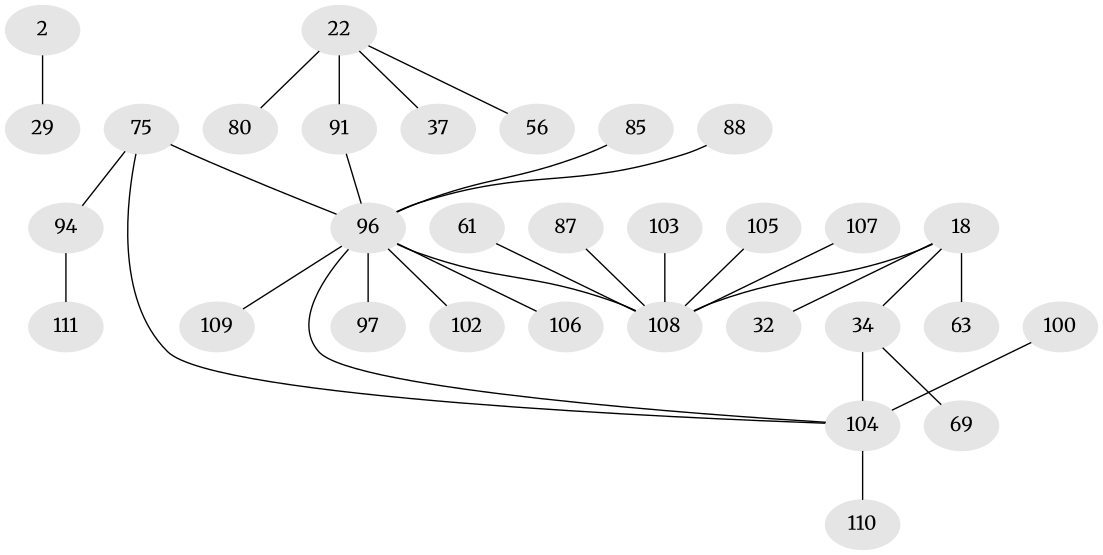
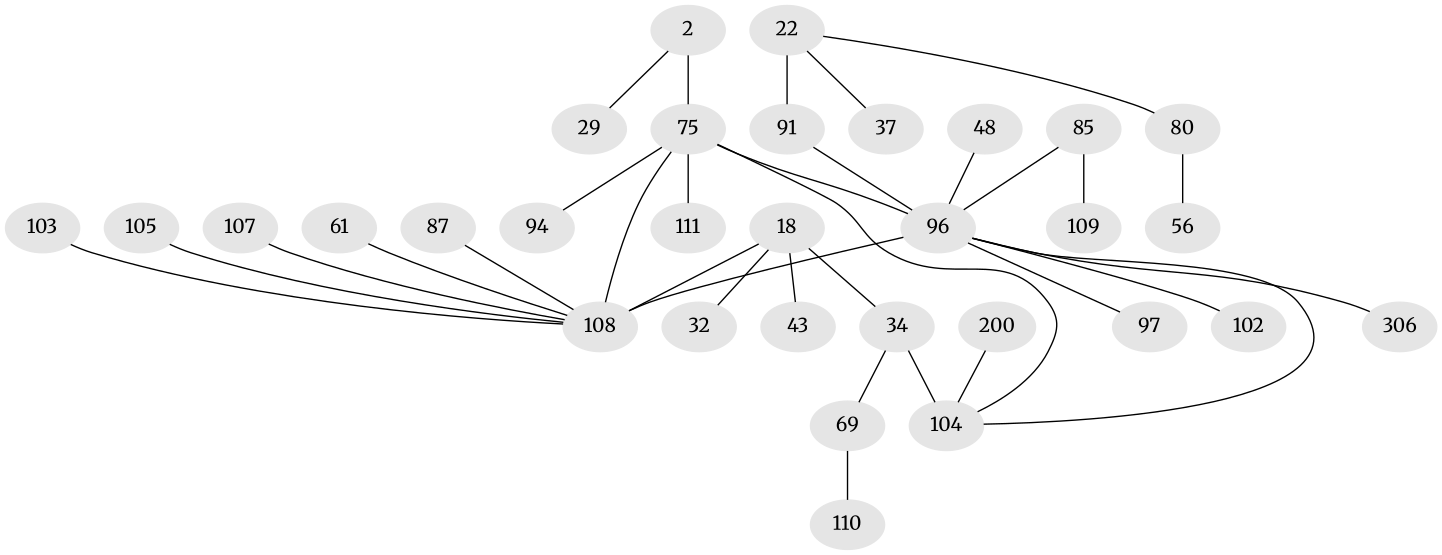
(438, 80) -> (1183, 179)
none -> (688, 80)
(735, 129) -> (985, 129)
none -> (630, 223)
(66, 278) -> (688, 179)
(292, 278) -> (1084, 179)
(566, 327) -> (1400, 327)
(962, 327) -> (798, 327)
(1060, 327) -> (997, 327)
(863, 475) -> (848, 475)
